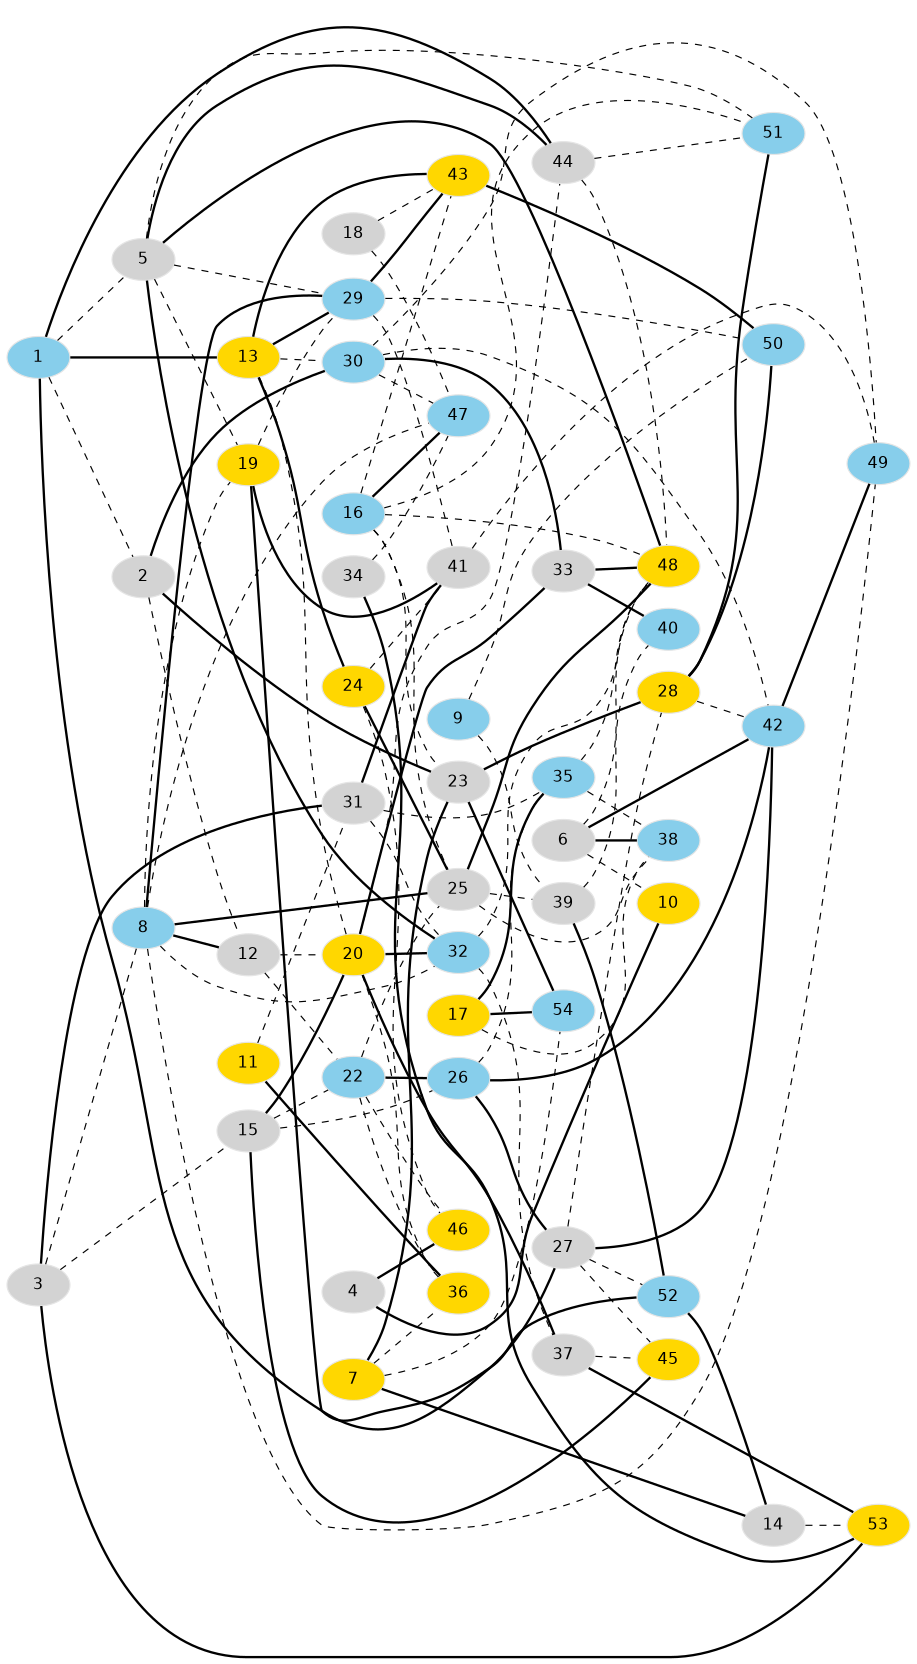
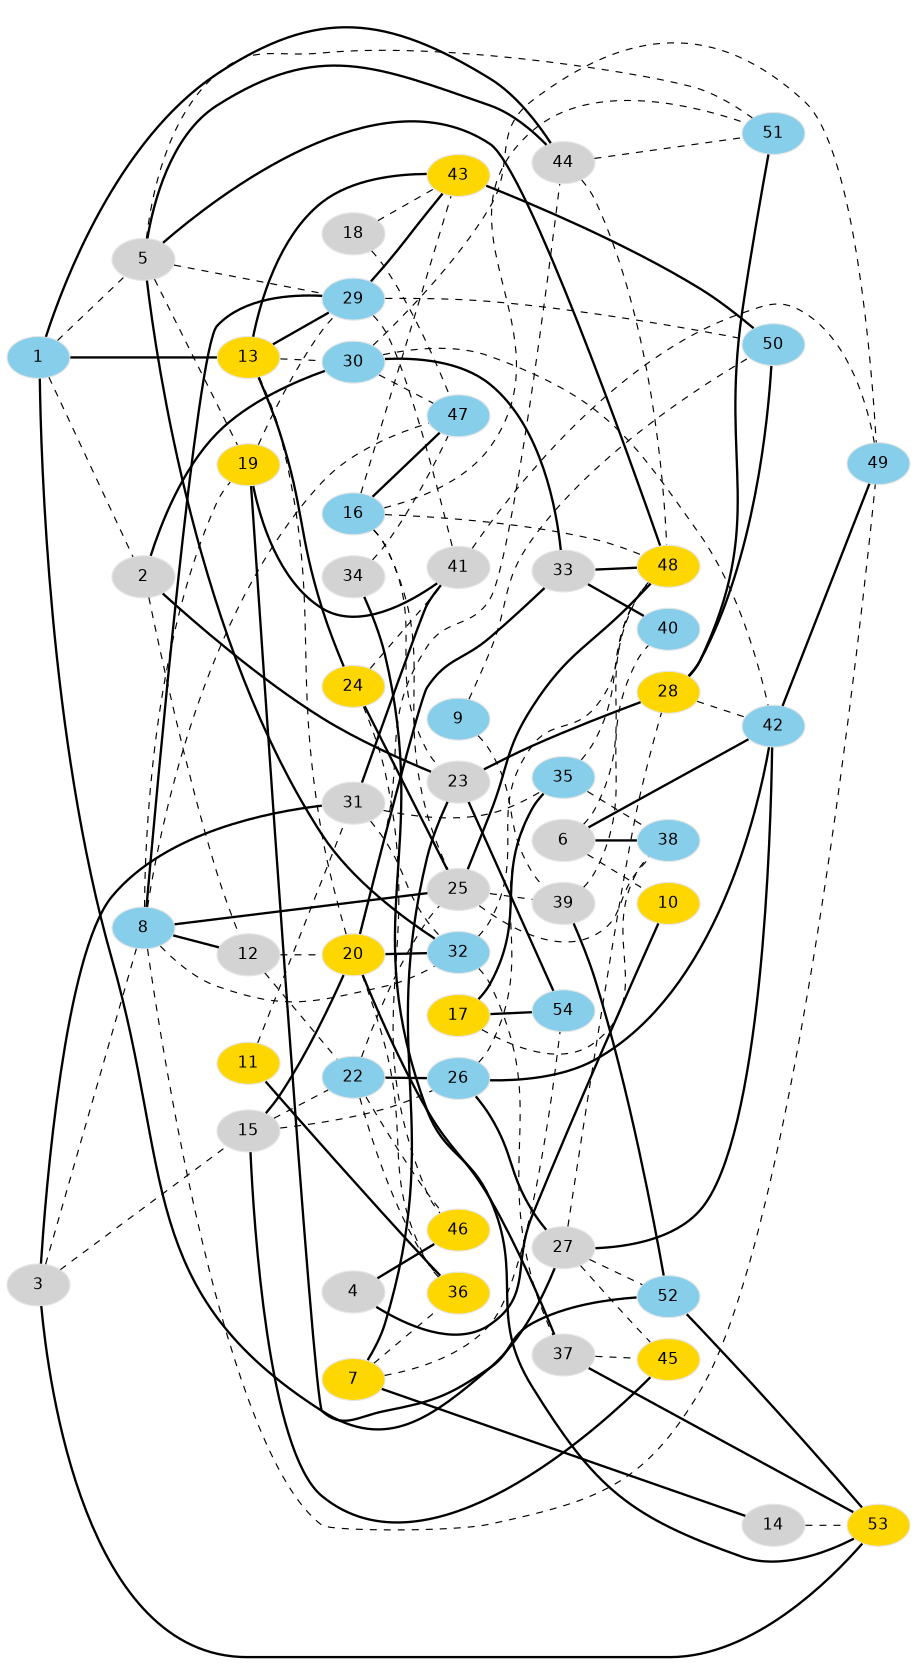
(733, 1406) -> (776, 1410)
